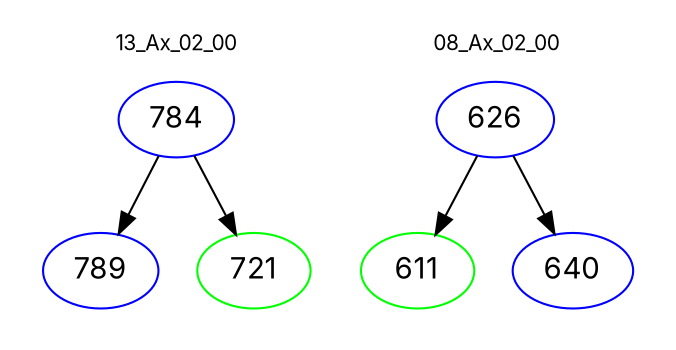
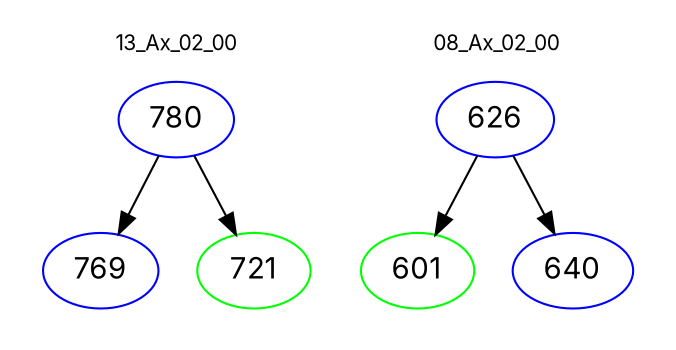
(176, 120) -> (176, 120)
(101, 271) -> (101, 271)
(418, 271) -> (418, 271)
